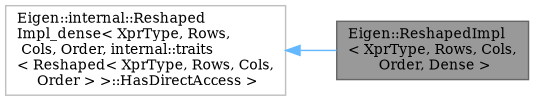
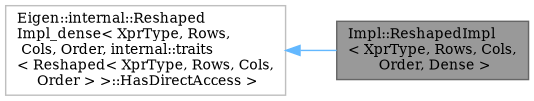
(433, 50) -> (433, 50)
